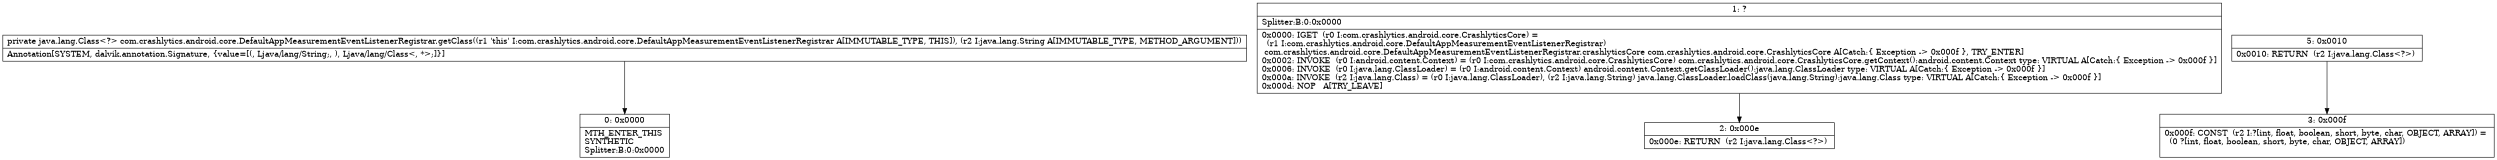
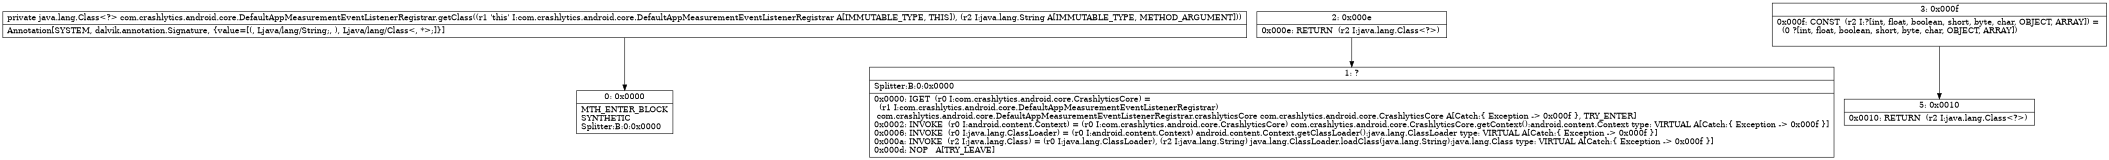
(2327, 85) -> (1939, 70)
(1739, 105) -> (1352, 50)
(624, 133) -> (625, 110)
